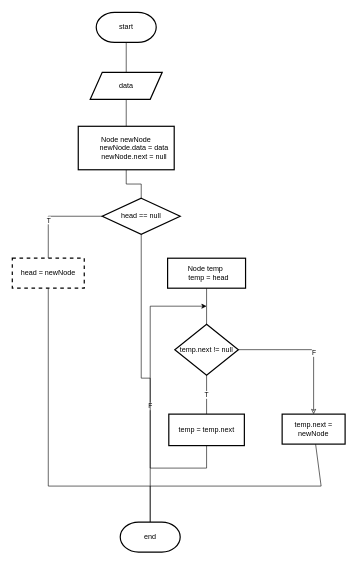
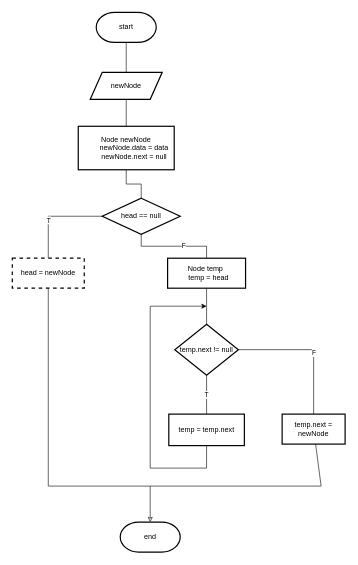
(126, 86) -> (126, 86)
(141, 314) -> (179, 246)
(314, 408) -> (314, 410)
(152, 486) -> (152, 486)
